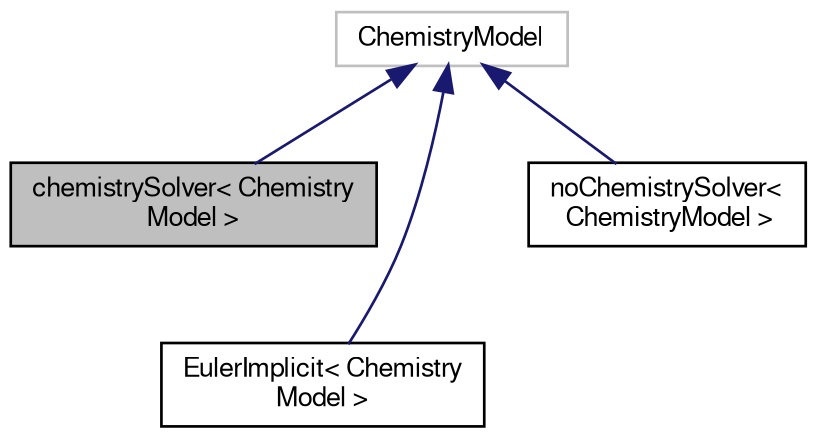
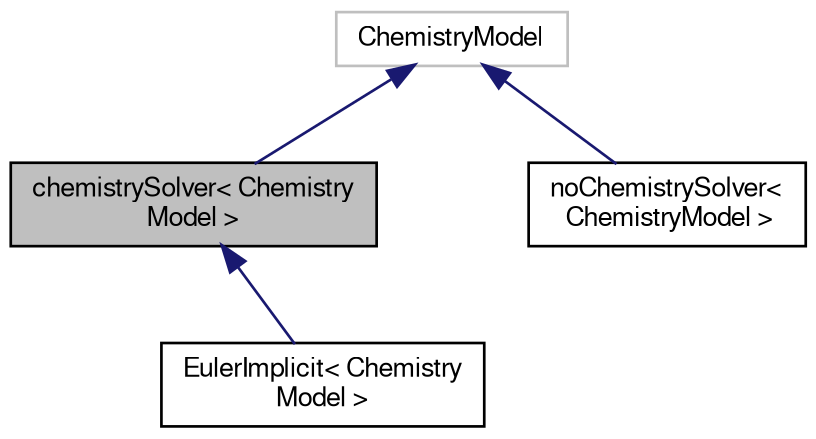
(409, 223) -> (266, 306)
